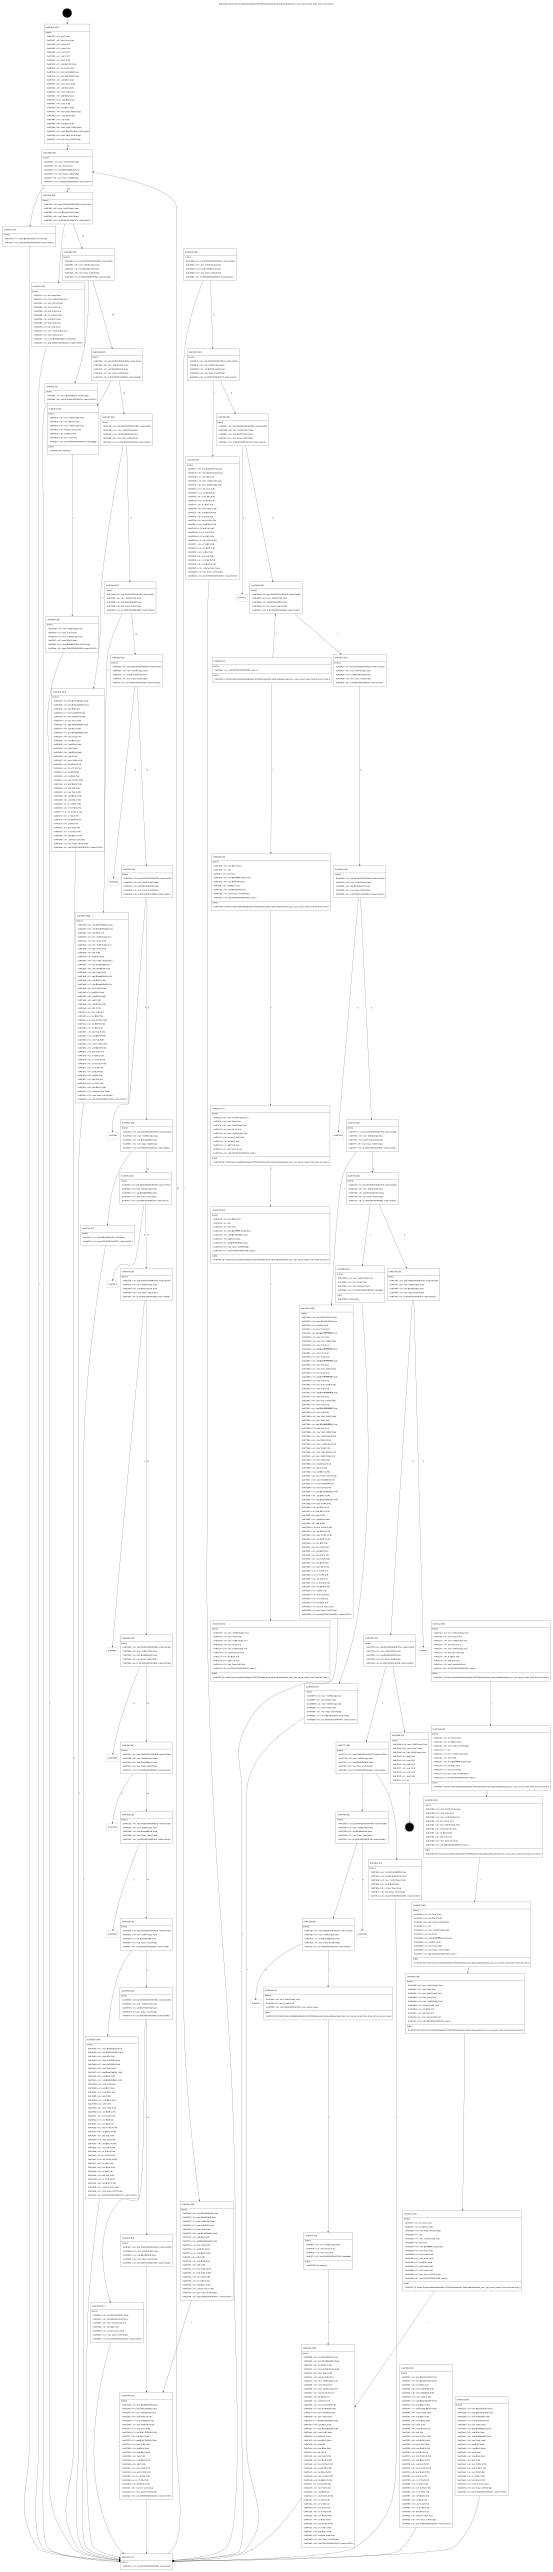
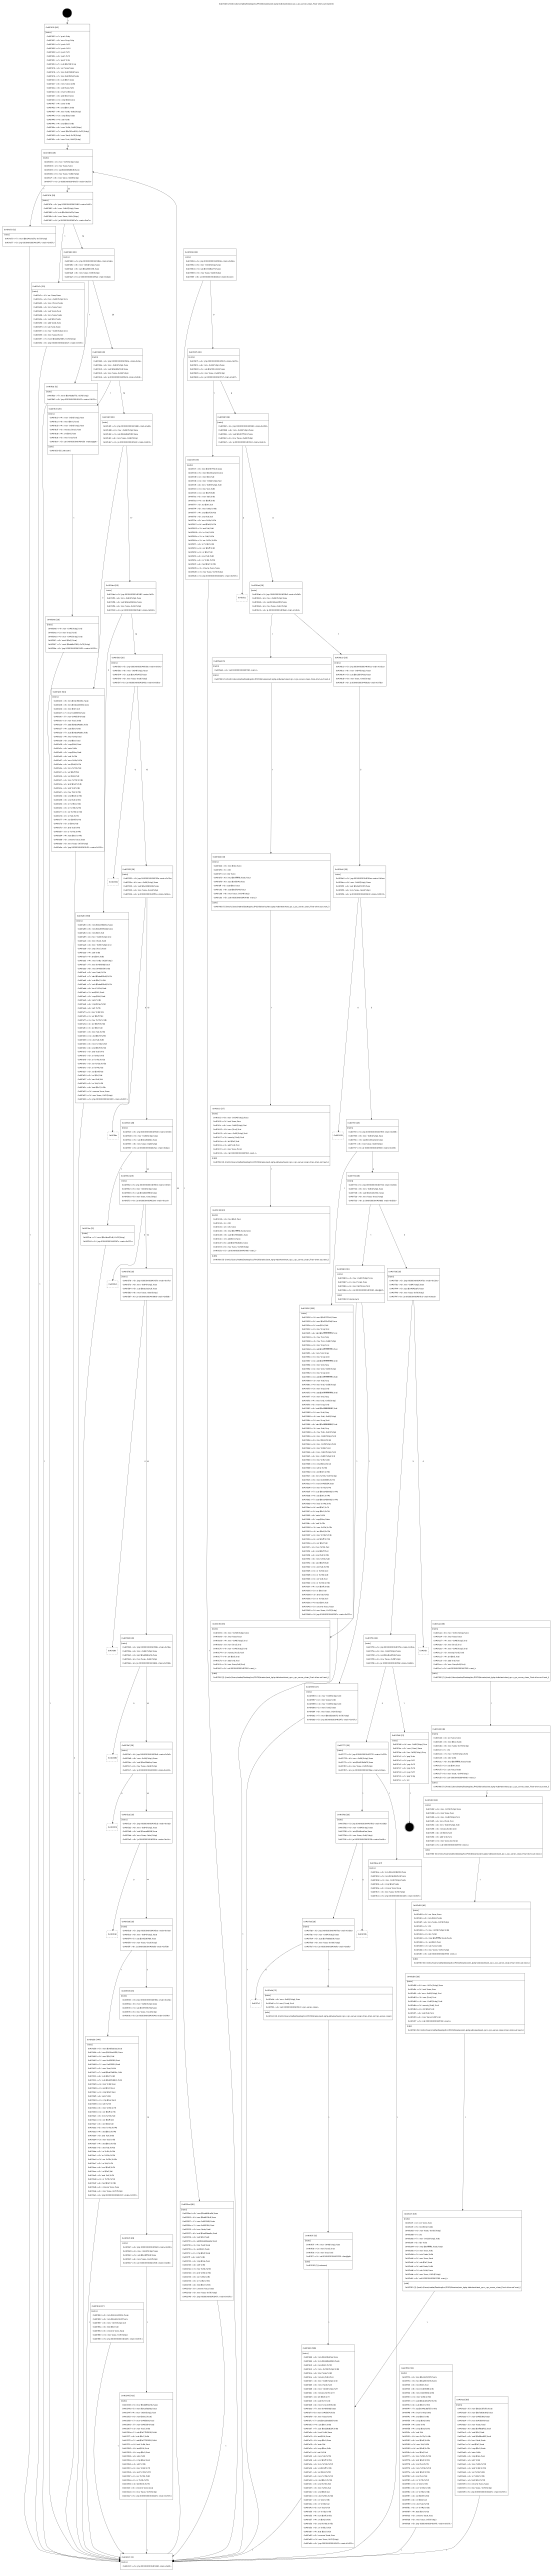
(274, 636) -> (271, 635)
(270, 1441) -> (355, 1475)
(468, 1969) -> none
(142, 2172) -> none
(177, 2346) -> (222, 2434)
